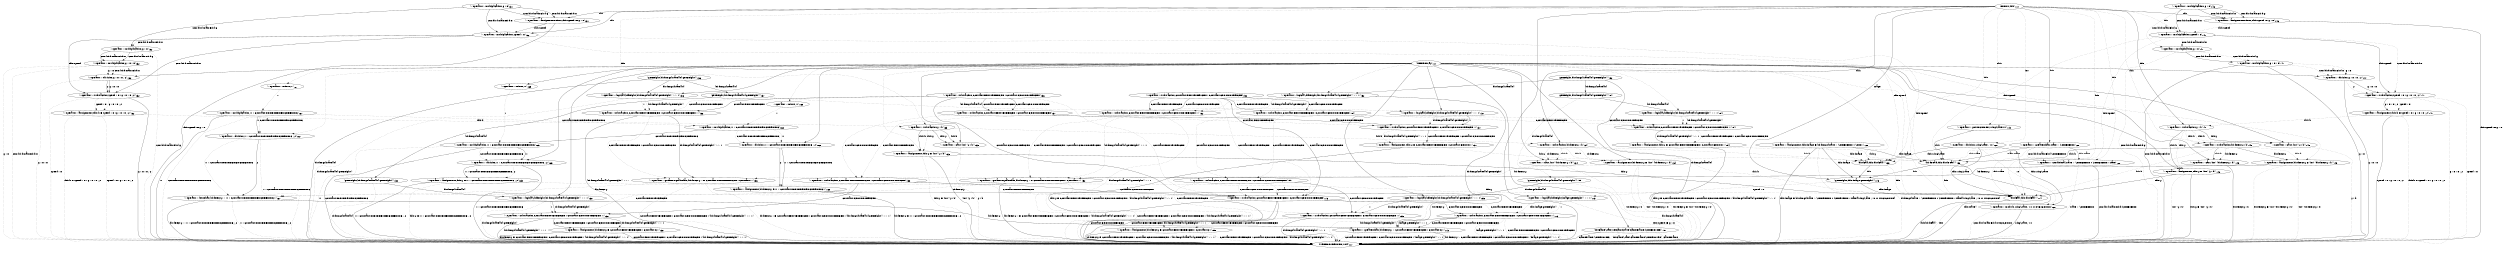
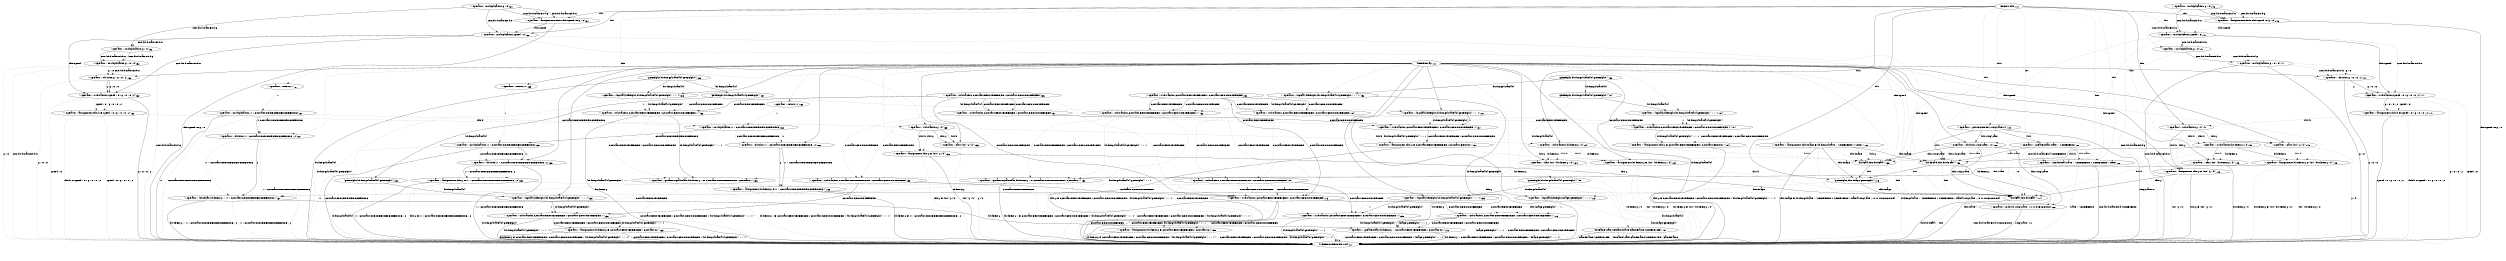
(1666, 11) -> (1391, 165)
(2050, 64) -> (2016, 136)
none -> (1718, 66)
(1877, 87) -> (1877, 87)
none -> (1979, 135)
none -> (1948, 151)
(1509, 163) -> (1509, 163)
(1759, 189) -> (1759, 189)
(1664, 223) -> (1664, 223)
none -> (2005, 240)
